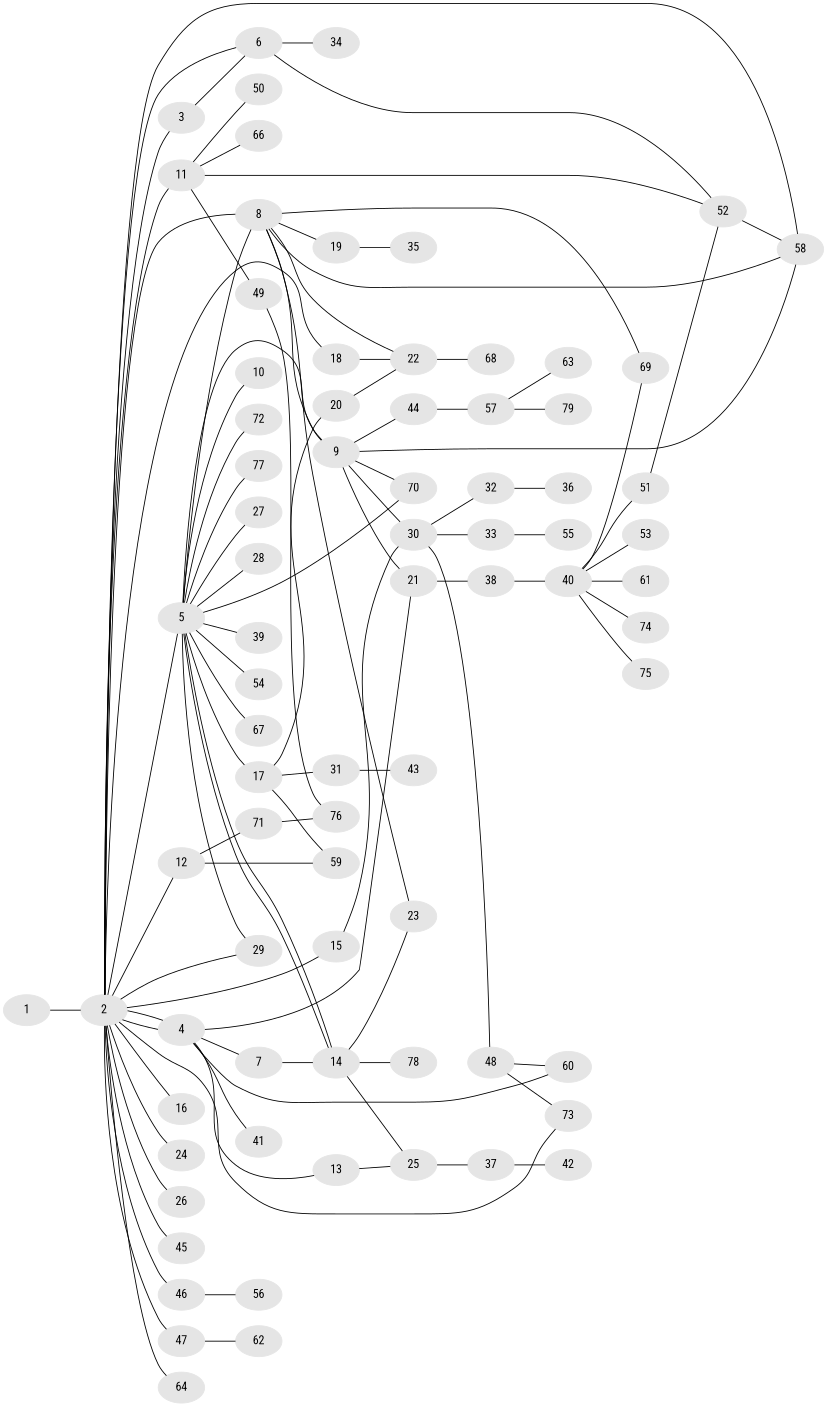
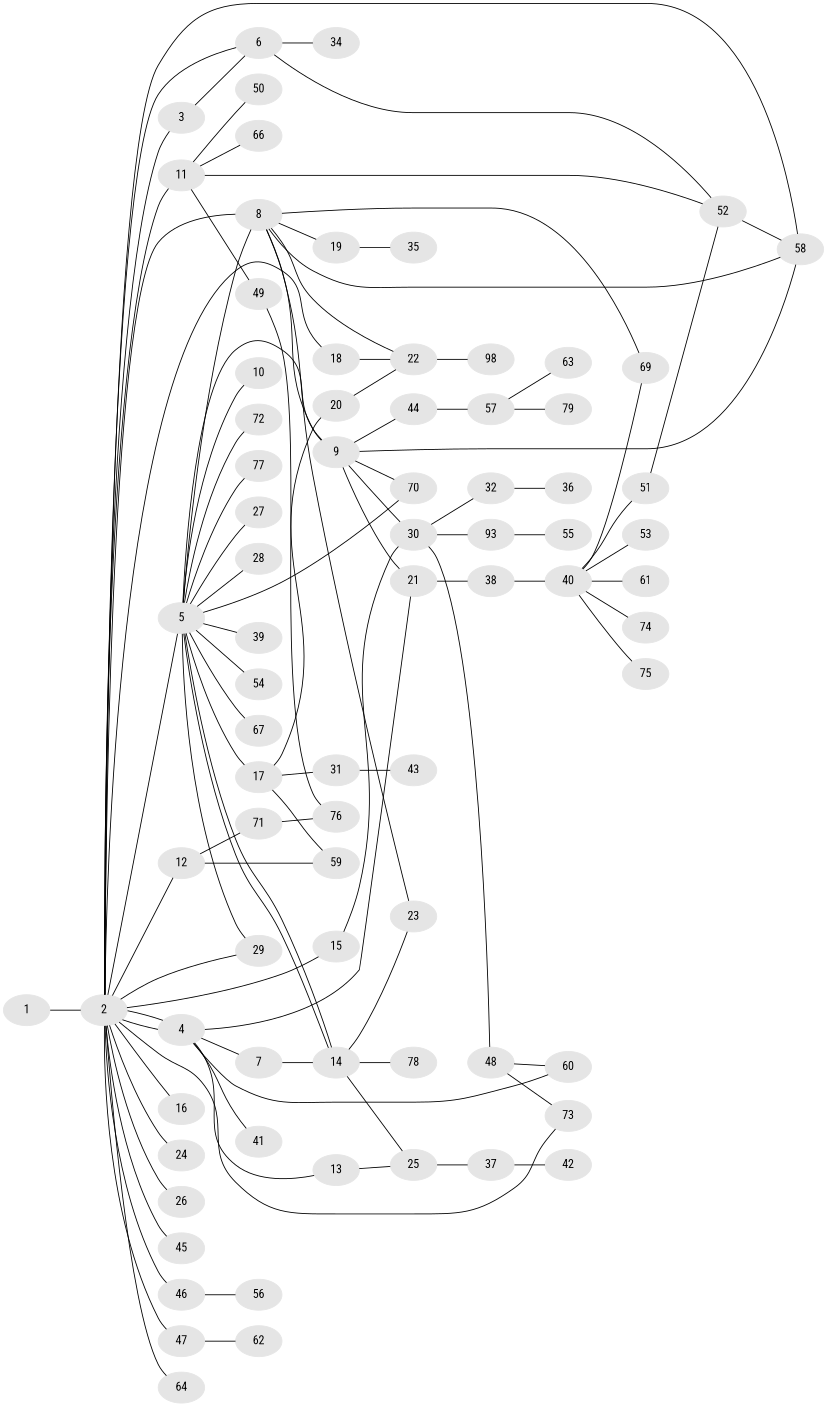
(491, 359) -> (491, 359)
(491, 535) -> (491, 535)
